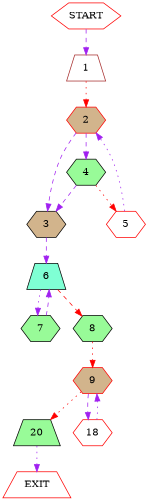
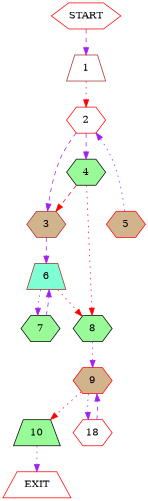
(86, 120) -> (86, 120)
(68, 195) -> (68, 195)
(104, 195) -> (89, 247)
(46, 224) -> (46, 224)
(126, 224) -> (126, 224)
(46, 276) -> (46, 276)
(67, 300) -> (67, 300)
(93, 351) -> (93, 351)
(88, 403) -> (88, 403)
(97, 410) -> (97, 410)
(37, 433) -> (37, 433)
